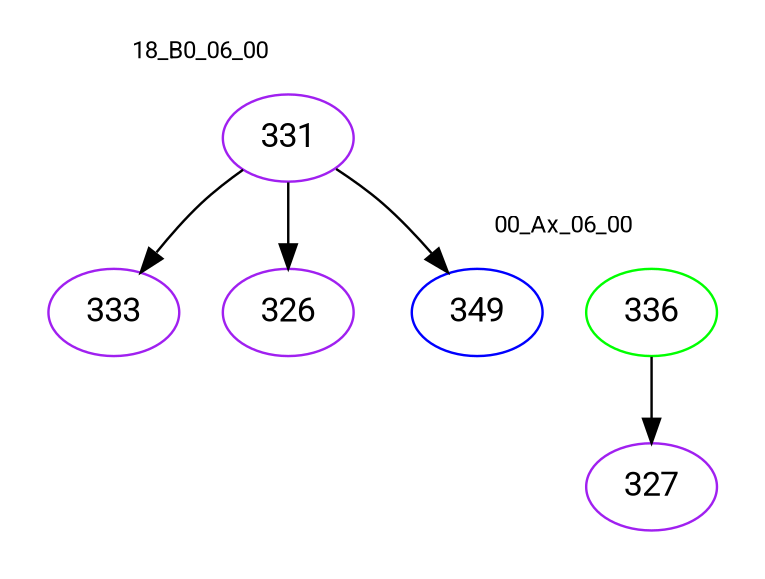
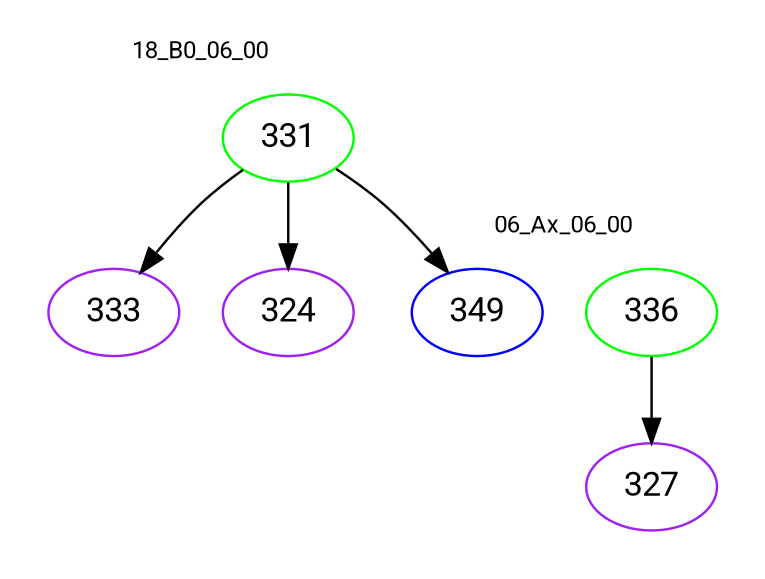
(288, 138) -> (288, 138)
(564, 226) -> (564, 226)
(288, 312) -> (288, 312)
